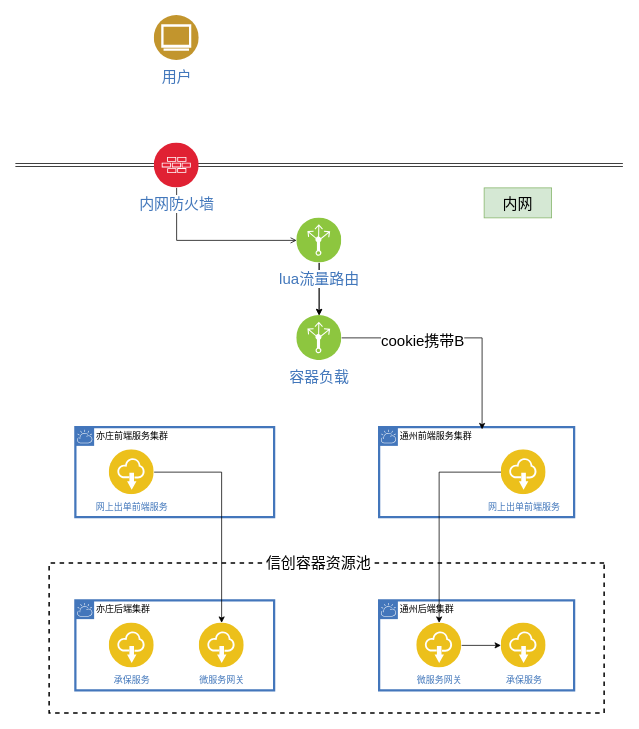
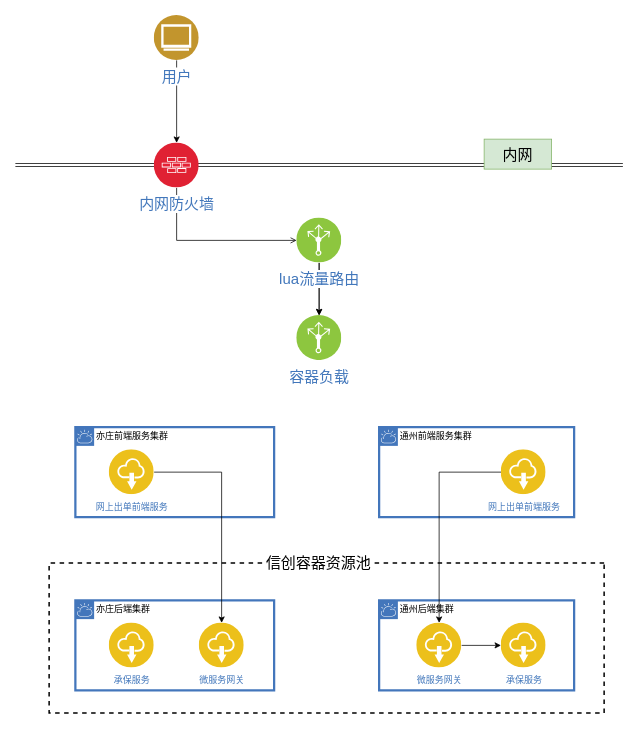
none -> (177, 111)
(518, 203) -> (518, 154)
(422, 338) -> none
